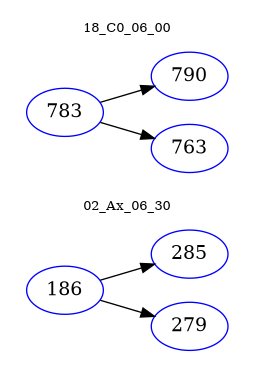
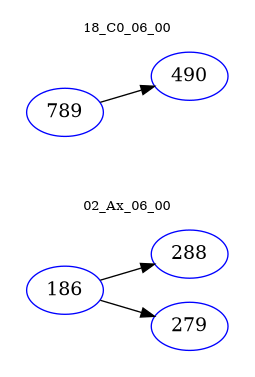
(190, 76) -> (190, 76)
(65, 112) -> (65, 112)
(190, 148) -> none
(127, 207) -> (127, 207)
(190, 254) -> (190, 254)
